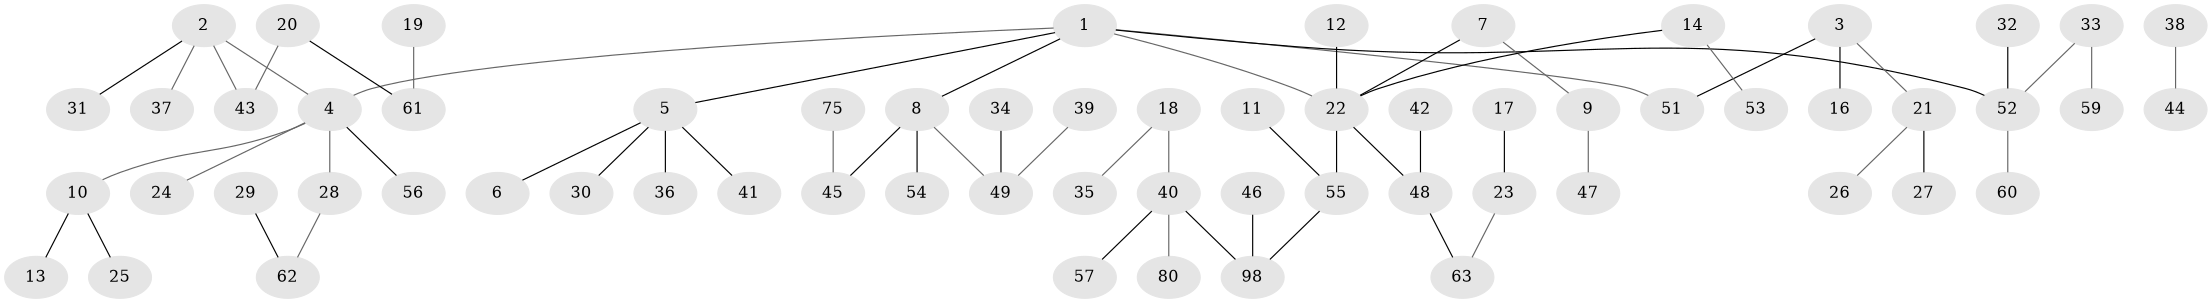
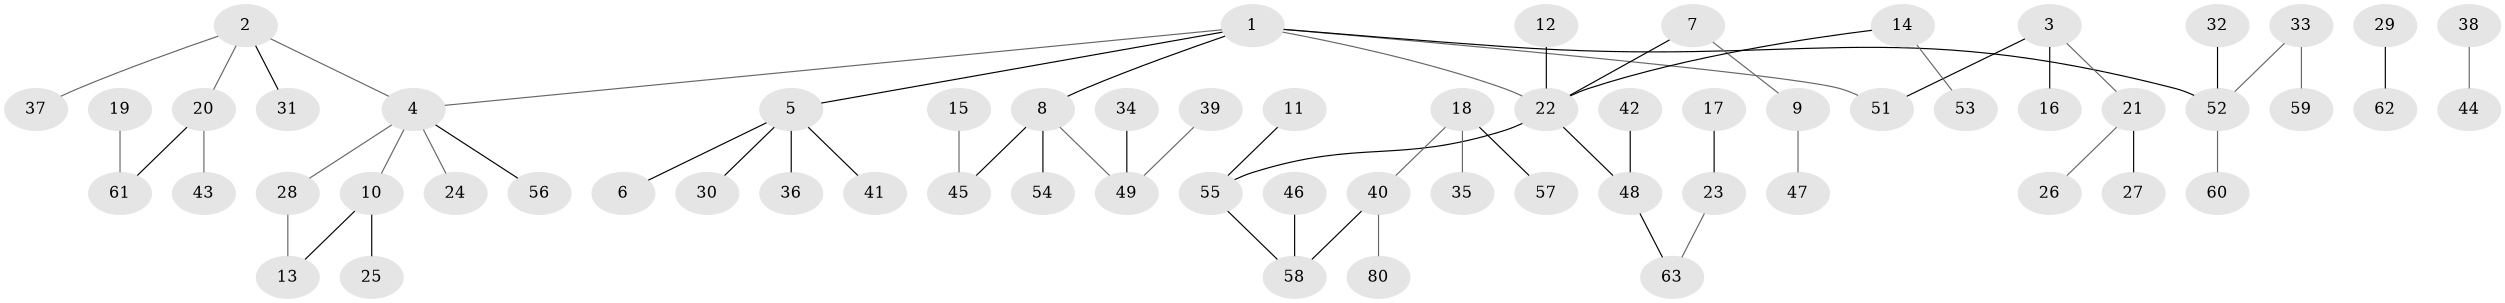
(225, 68) -> (225, 68)
(833, 110) -> (959, 110)
(309, 235) -> (288, 236)
(1127, 235) -> (1504, 151)
(1253, 277) -> (1295, 277)
